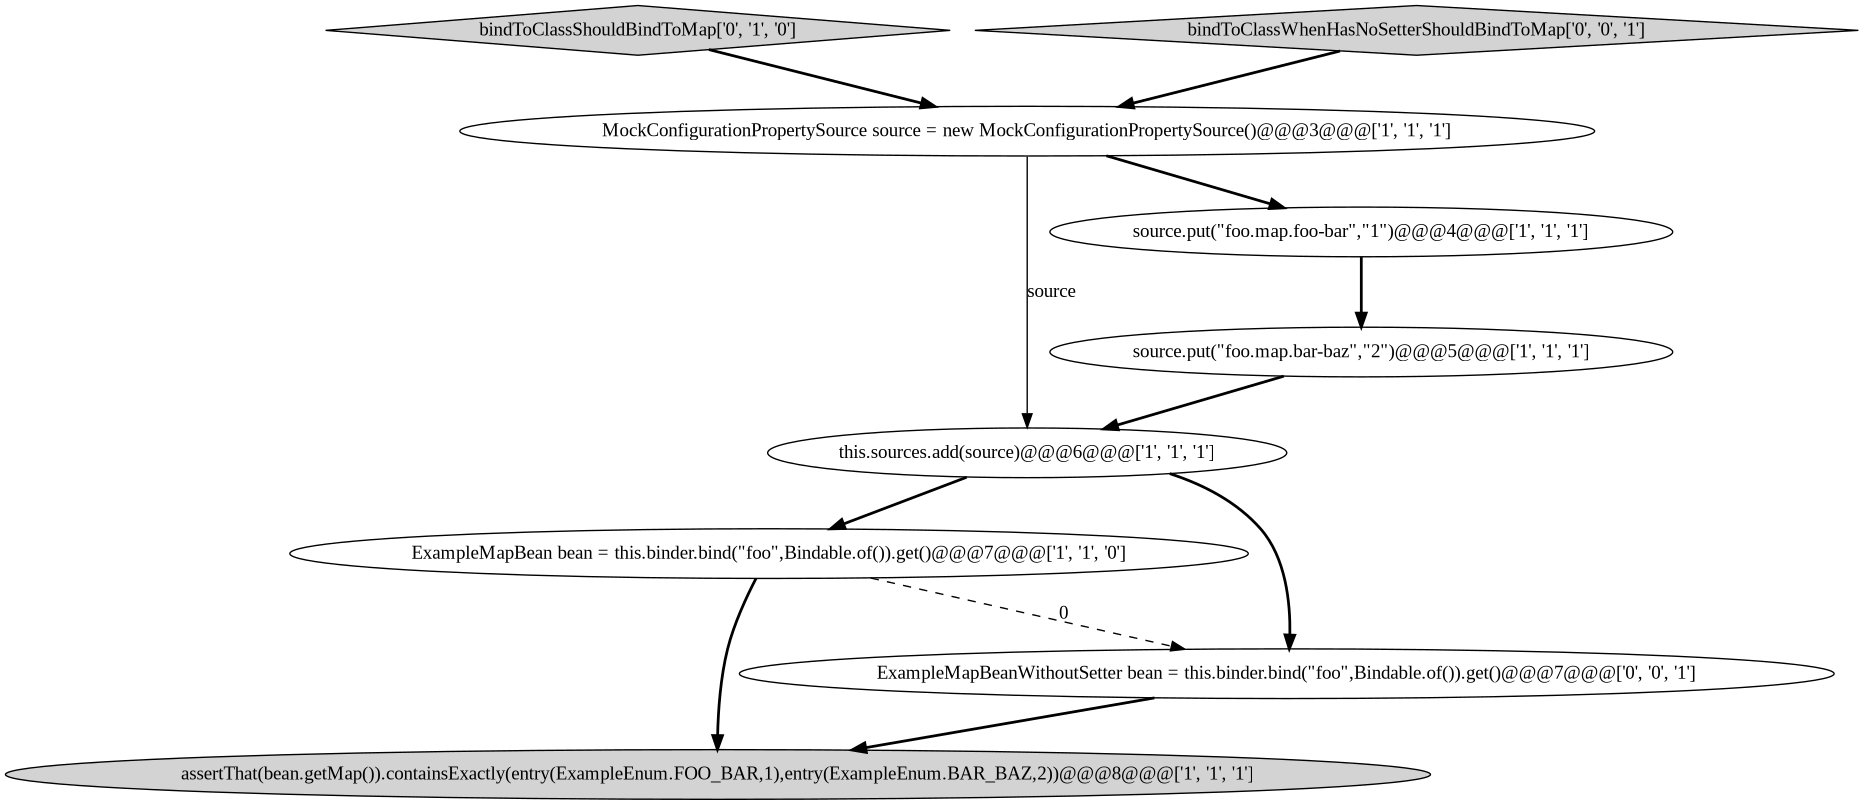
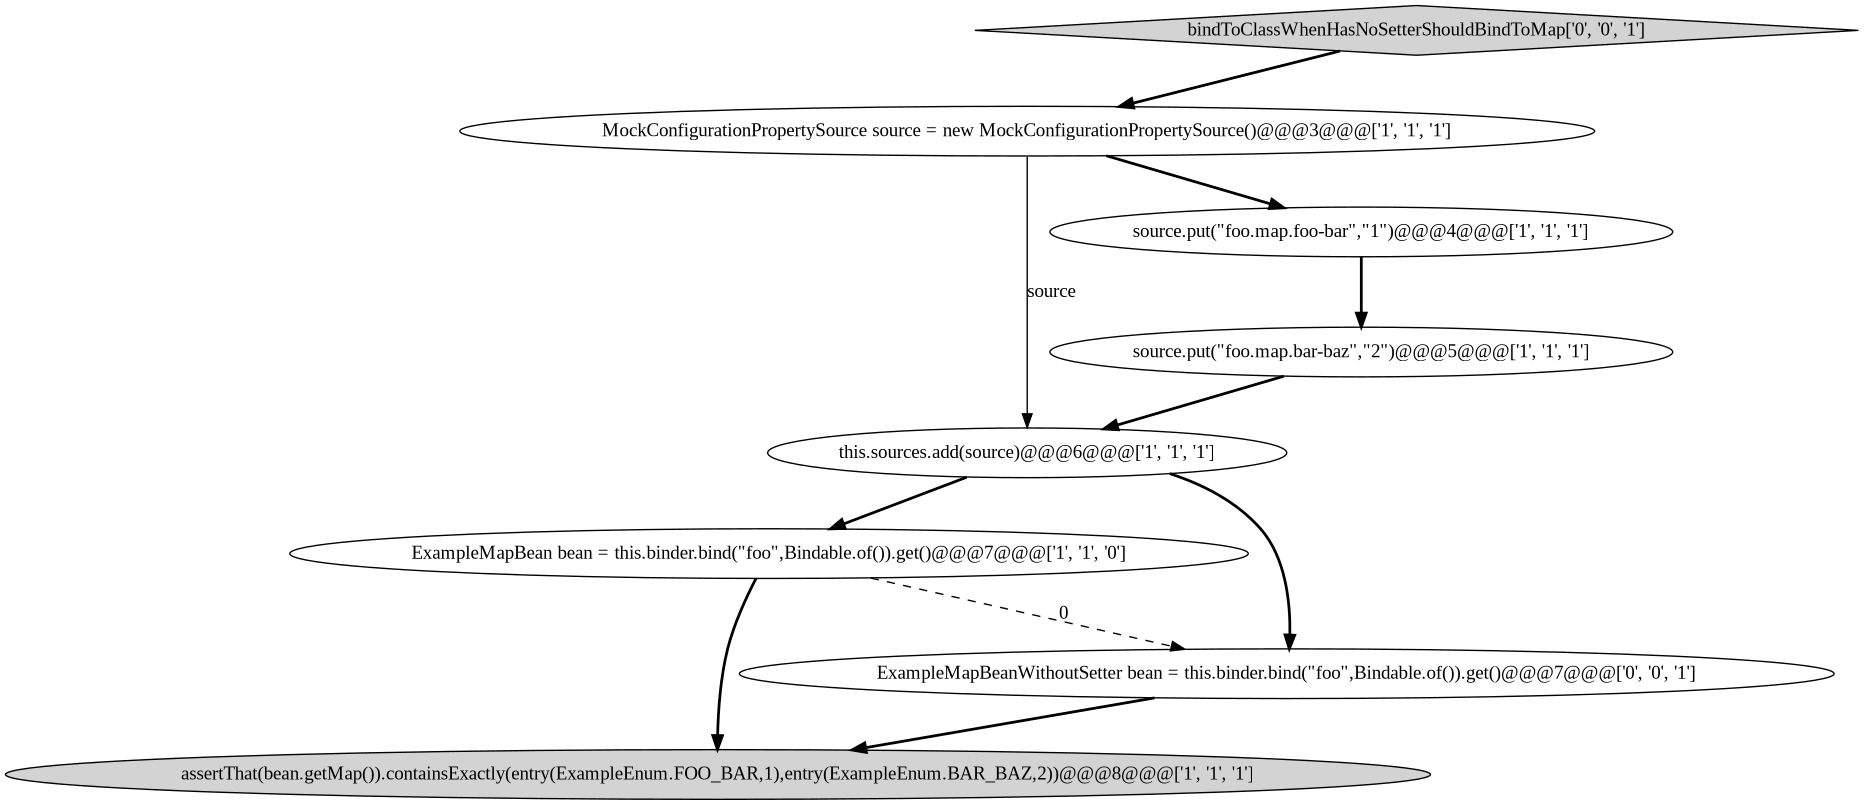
(638, 30) -> none
